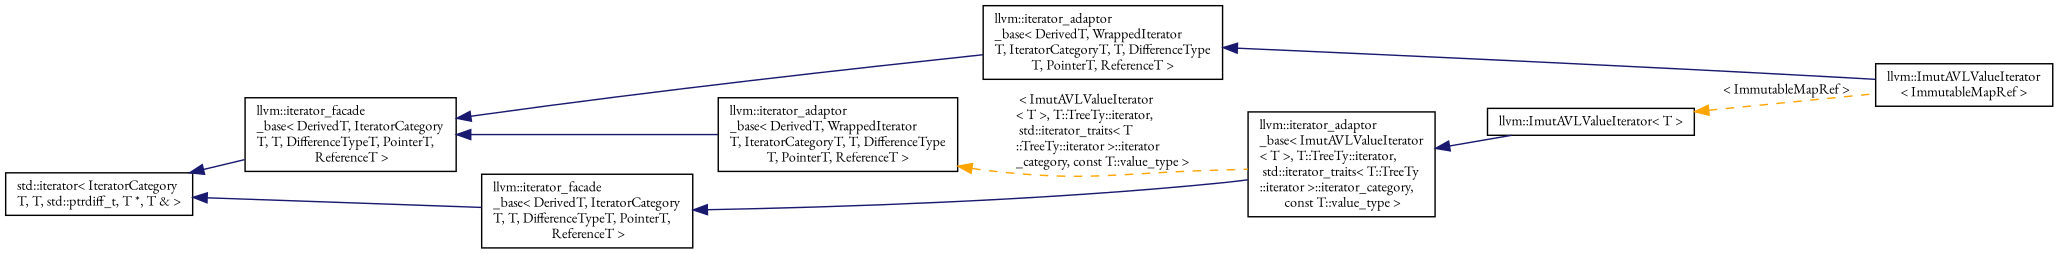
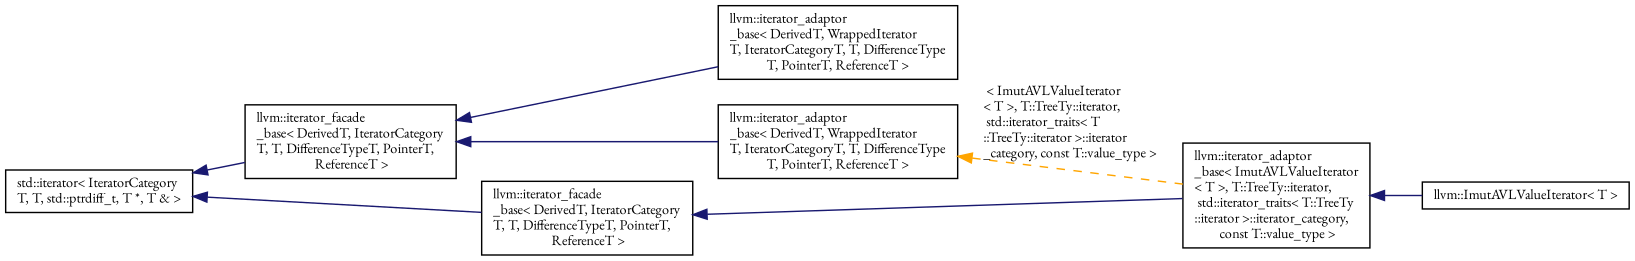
(1964, 85) -> none
